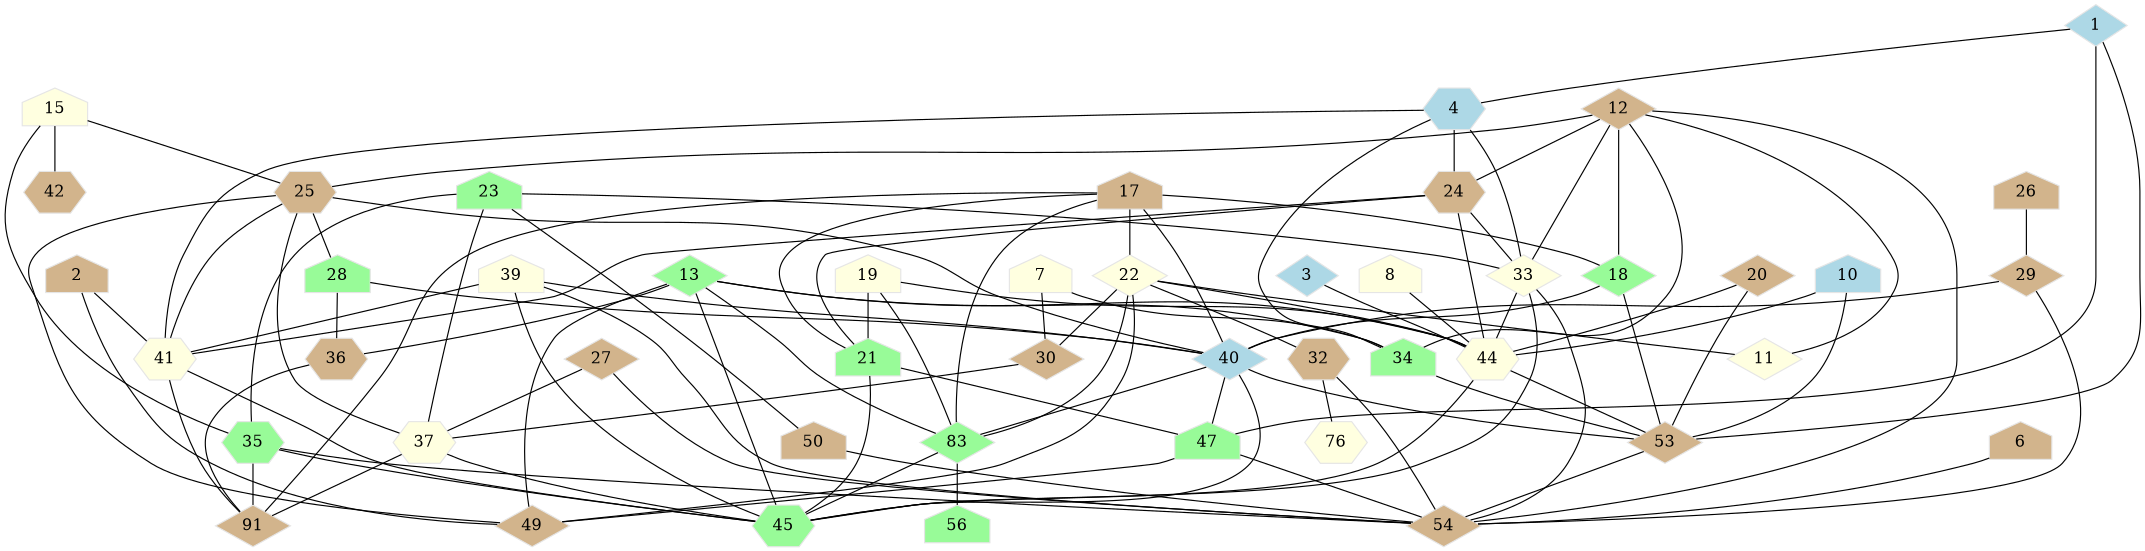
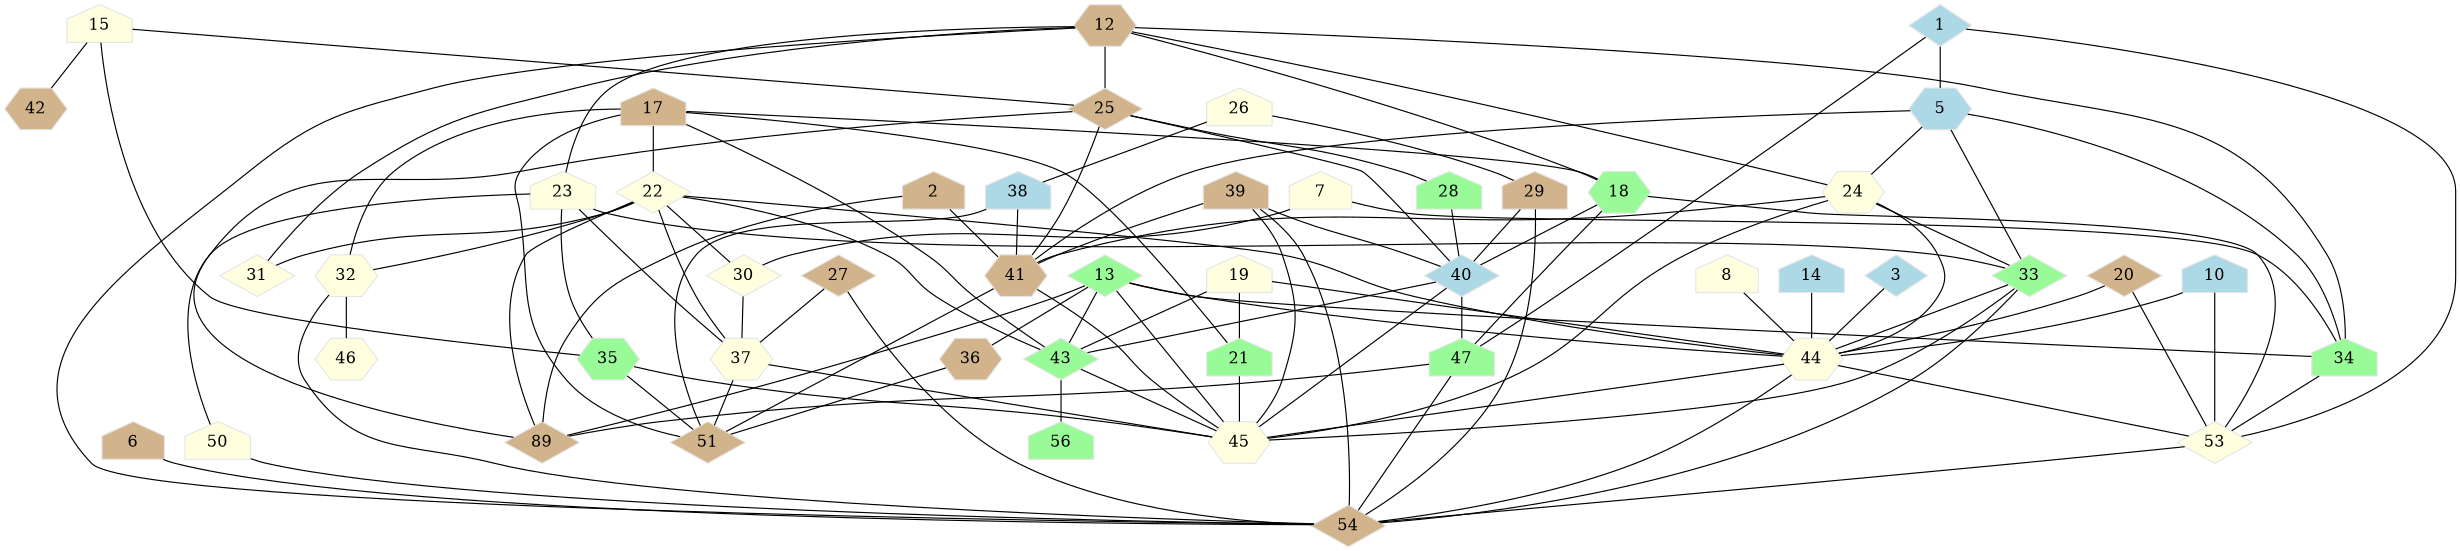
(1454, 109) -> (1940, 109)
(1619, 109) -> (1105, 25)
(305, 192) -> (1105, 109)
(489, 192) -> (563, 192)
none -> (1018, 192)
(1454, 192) -> (1853, 192)
(1571, 192) -> (790, 42)
(2026, 192) -> (1239, 109)
(968, 236) -> (1561, 348)
(1188, 273) -> (456, 136)
(511, 276) -> (1236, 192)
(1524, 276) -> (2029, 276)
(1619, 276) -> (1619, 192)
none -> (1812, 276)
(2026, 276) -> (1535, 192)
(337, 310) -> none
(284, 356) -> (689, 284)
(165, 359) -> (1016, 276)
(1046, 359) -> (744, 276)
(1319, 359) -> (346, 276)
(1765, 359) -> (257, 276)
(1039, 401) -> (1541, 274)
(1468, 419) -> none
(814, 442) -> (218, 442)
(957, 442) -> (1061, 359)
(1336, 442) -> (346, 359)
(1665, 442) -> (2215, 442)
(901, 498) -> (1596, 477)
(253, 526) -> (708, 442)
(532, 526) -> (542, 442)
(783, 526) -> (1239, 442)
